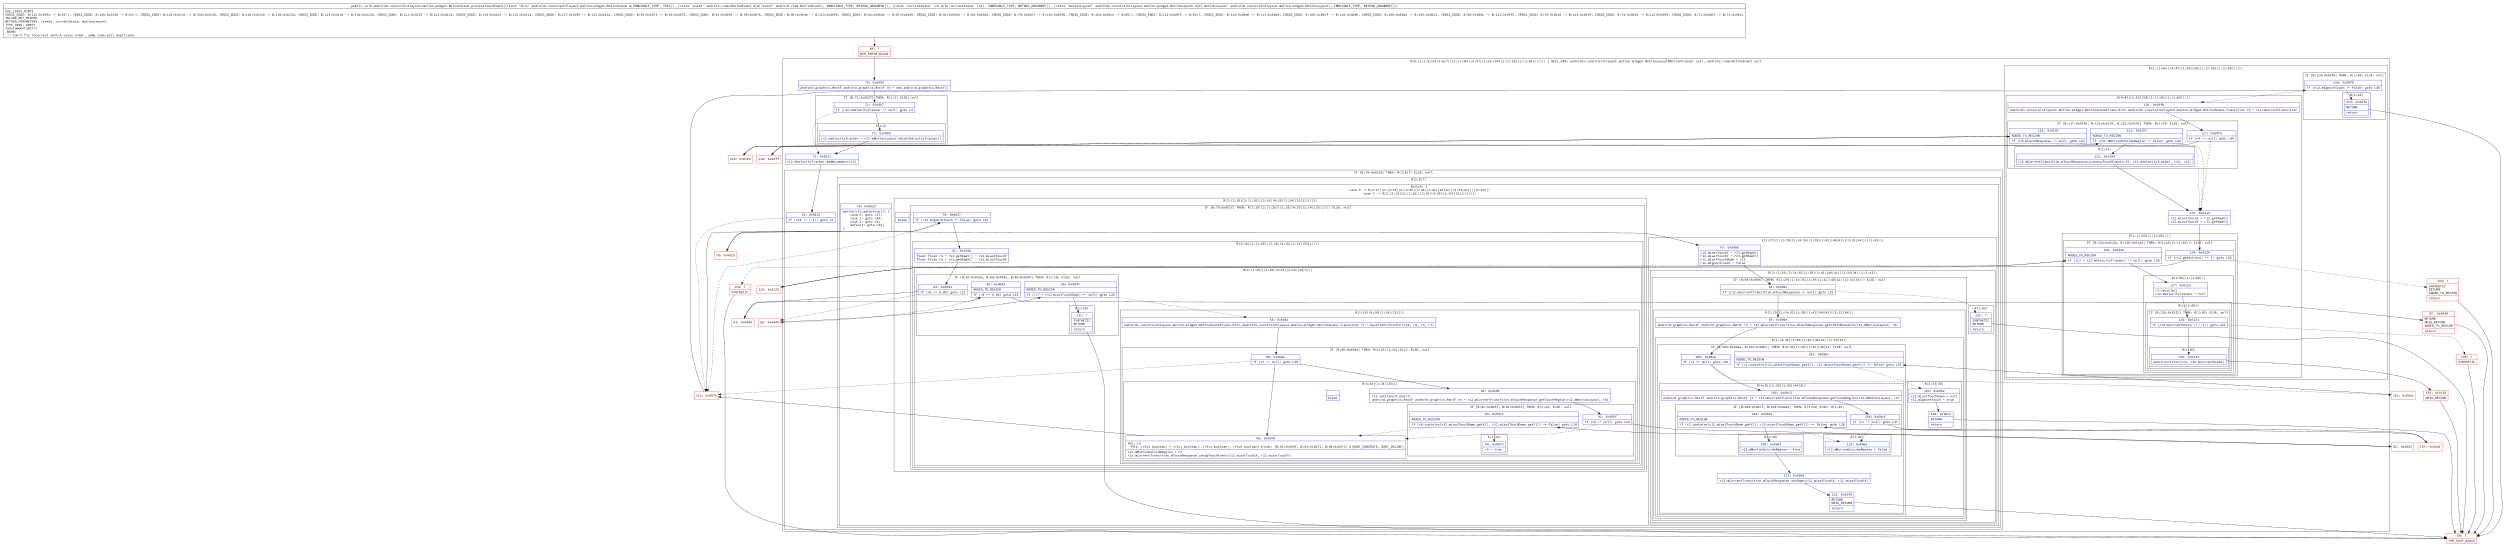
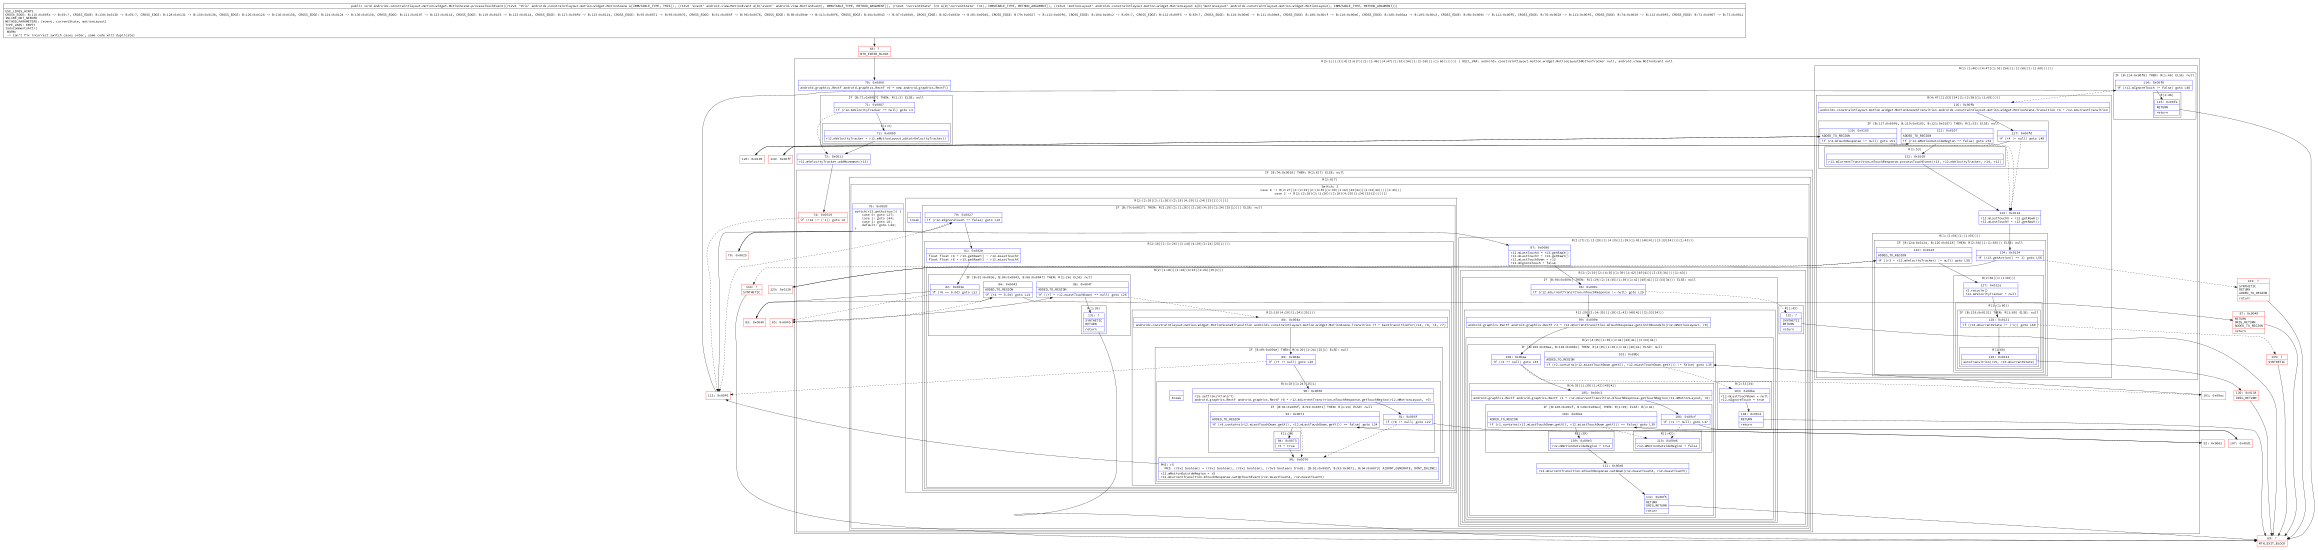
(811, 218) -> (823, 218)
(1271, 399) -> (1291, 452)
